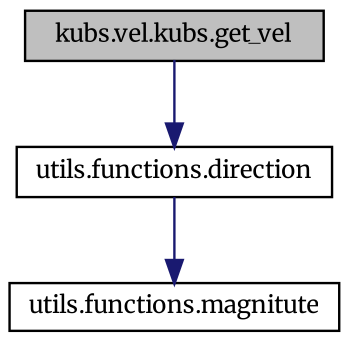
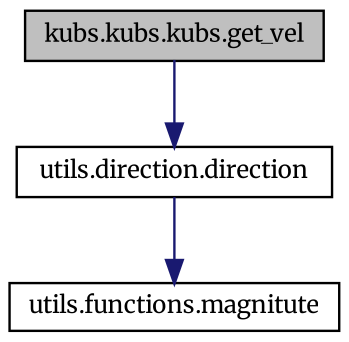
(174, 36) -> (174, 36)
(174, 172) -> (174, 172)
